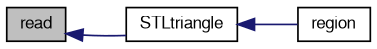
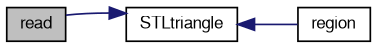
(105, 36) -> (87, 14)
